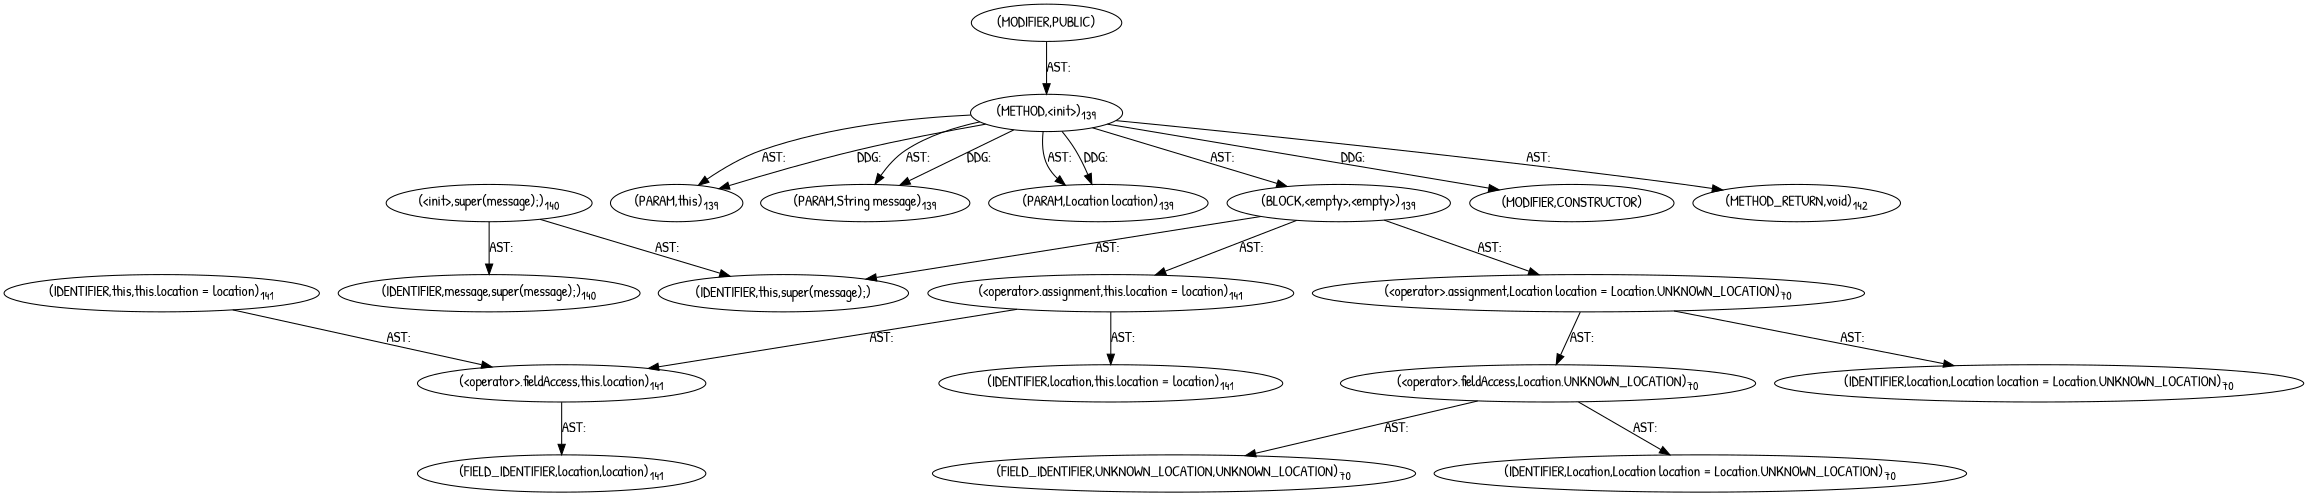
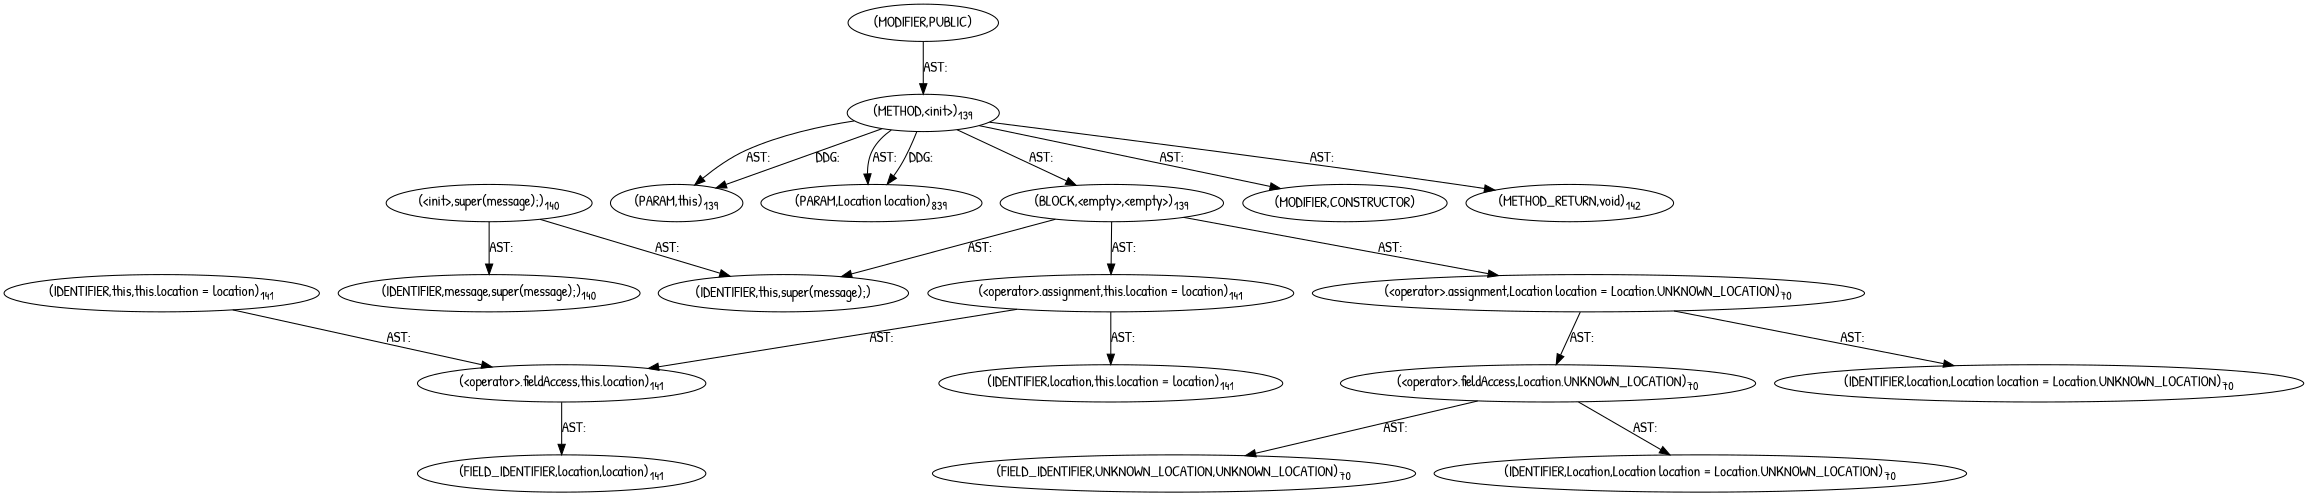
(1355, 158) -> (1173, 158)
(1167, 202) -> (940, 202)
(865, 203) -> none
